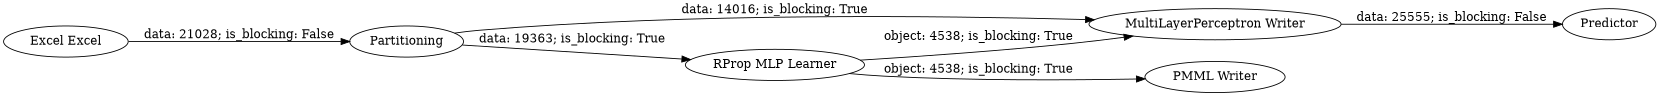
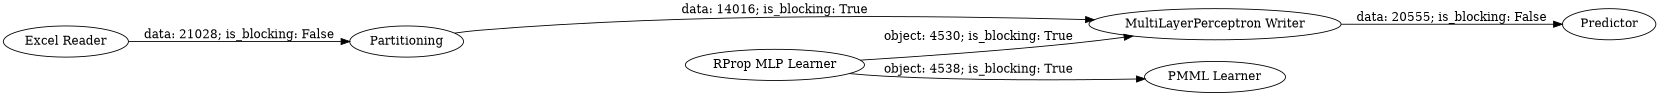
(1452, 18) -> (1452, 18)
(979, 37) -> (979, 37)
(66, 42) -> (66, 42)
(572, 52) -> none
(1215, 77) -> (1215, 77)
